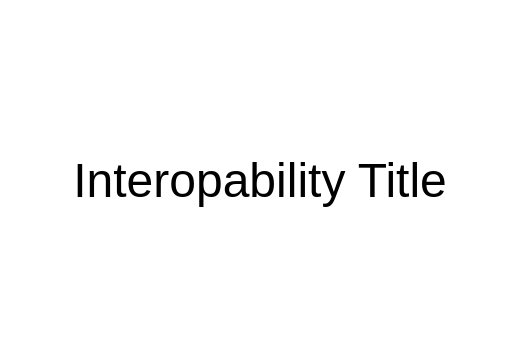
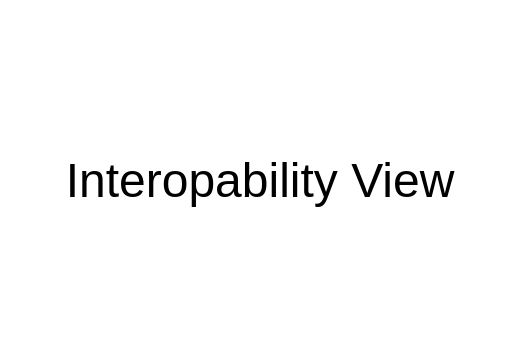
(261, 181) -> (261, 181)
